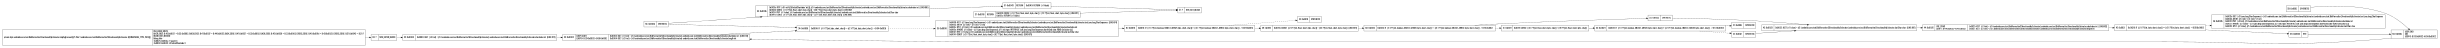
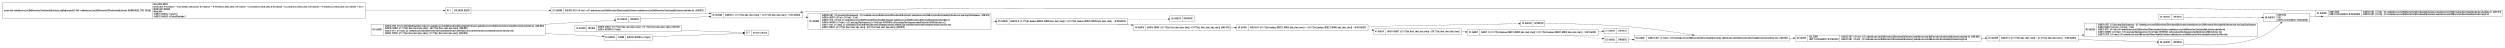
(714, 20) -> (580, 22)
(2305, 34) -> (2177, 42)
(559, 37) -> (707, 13)
